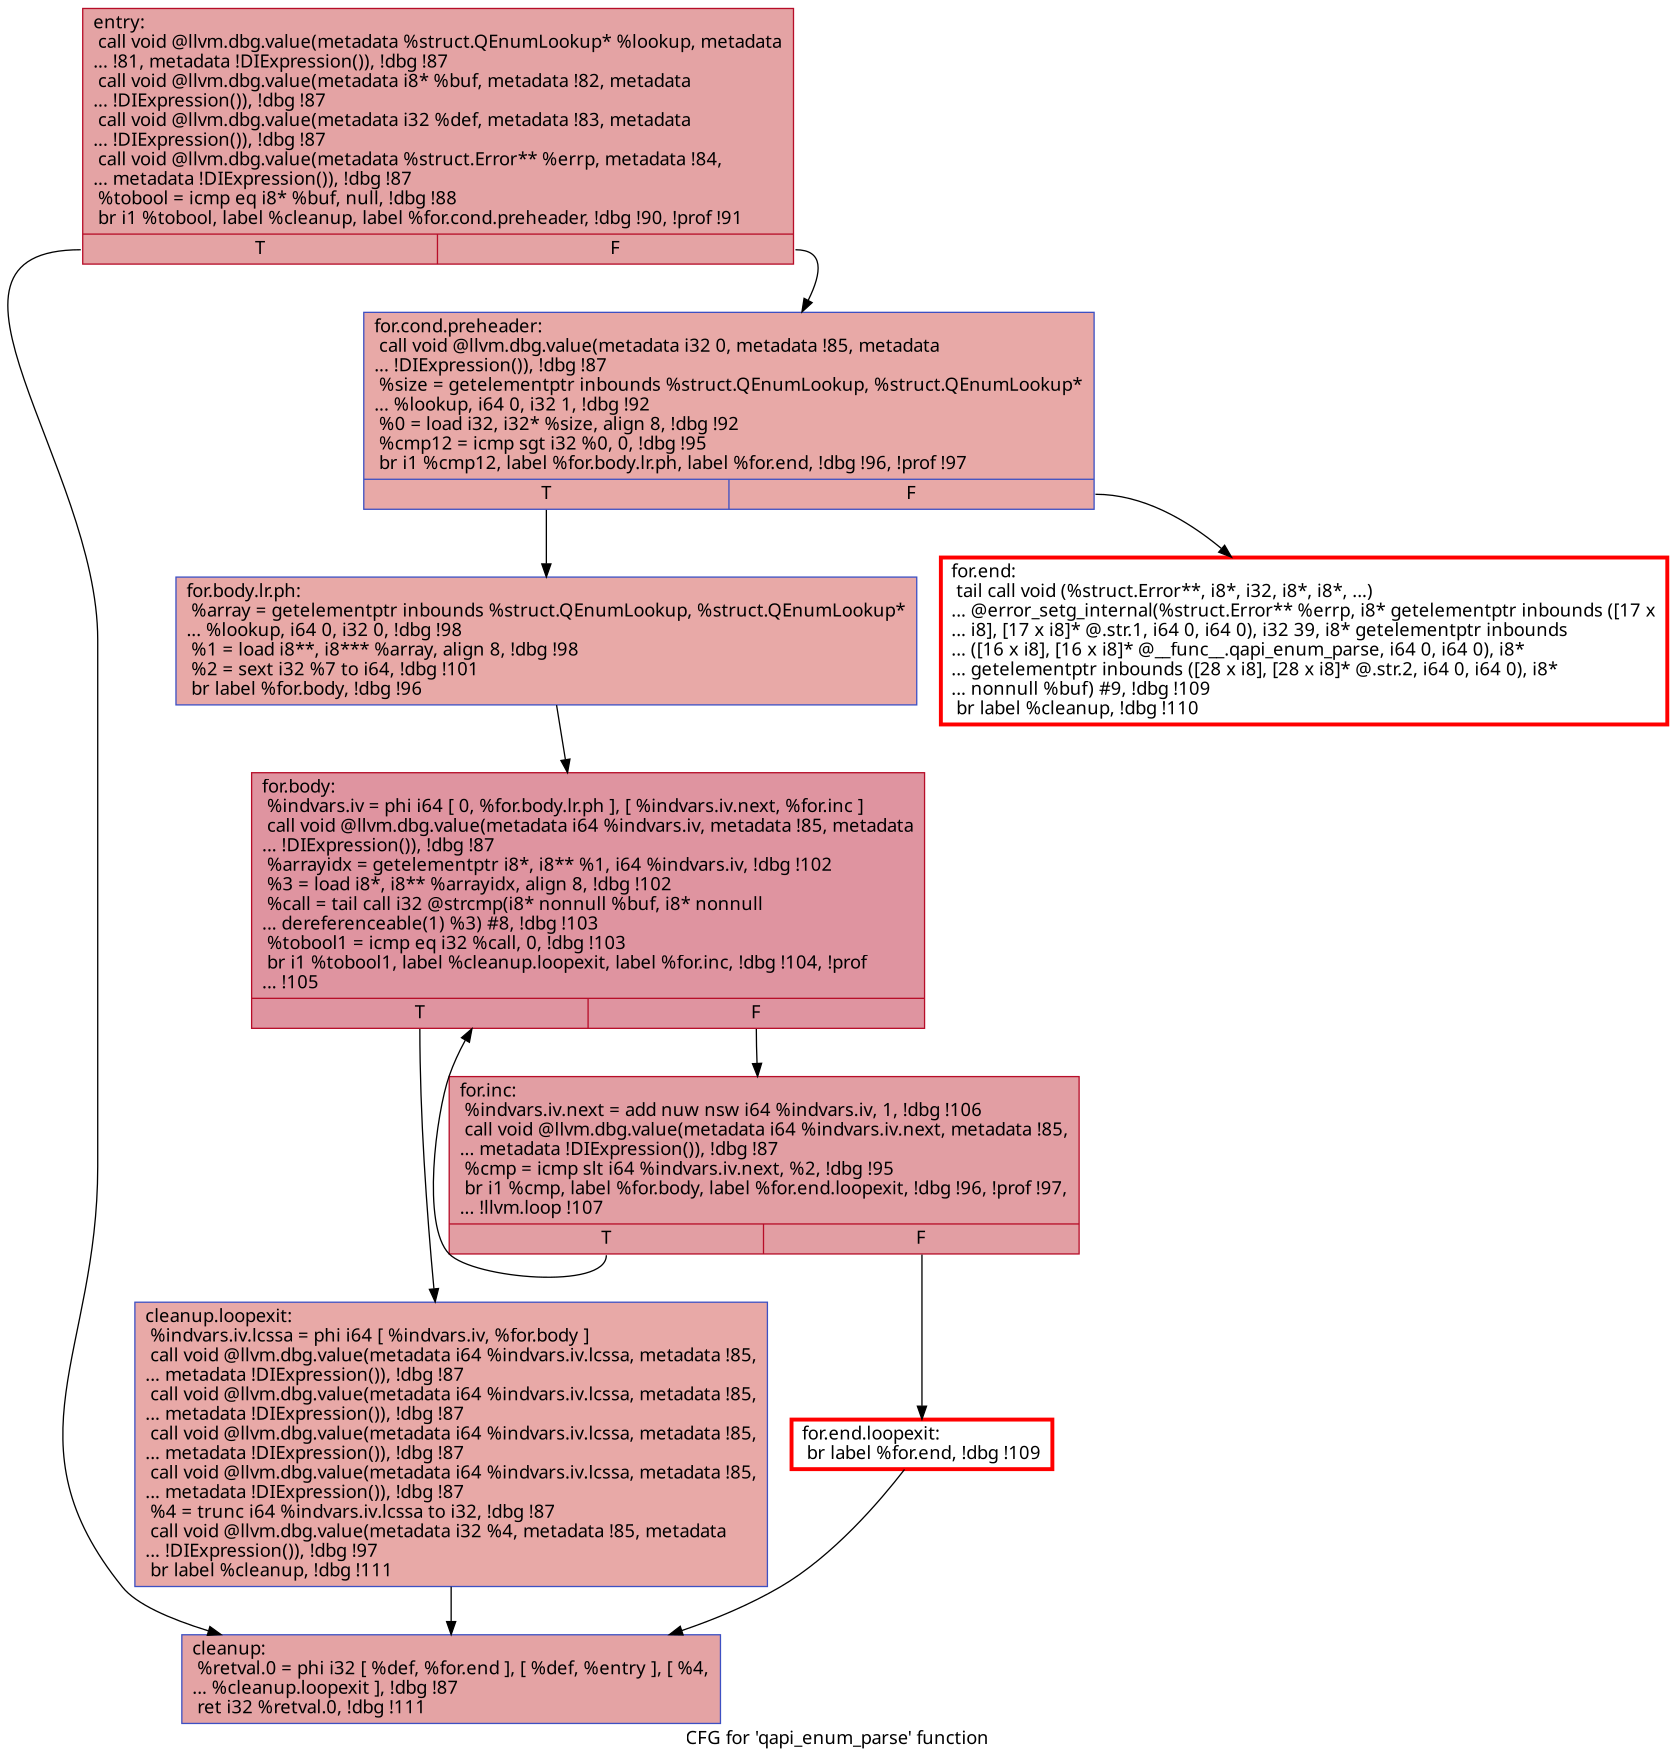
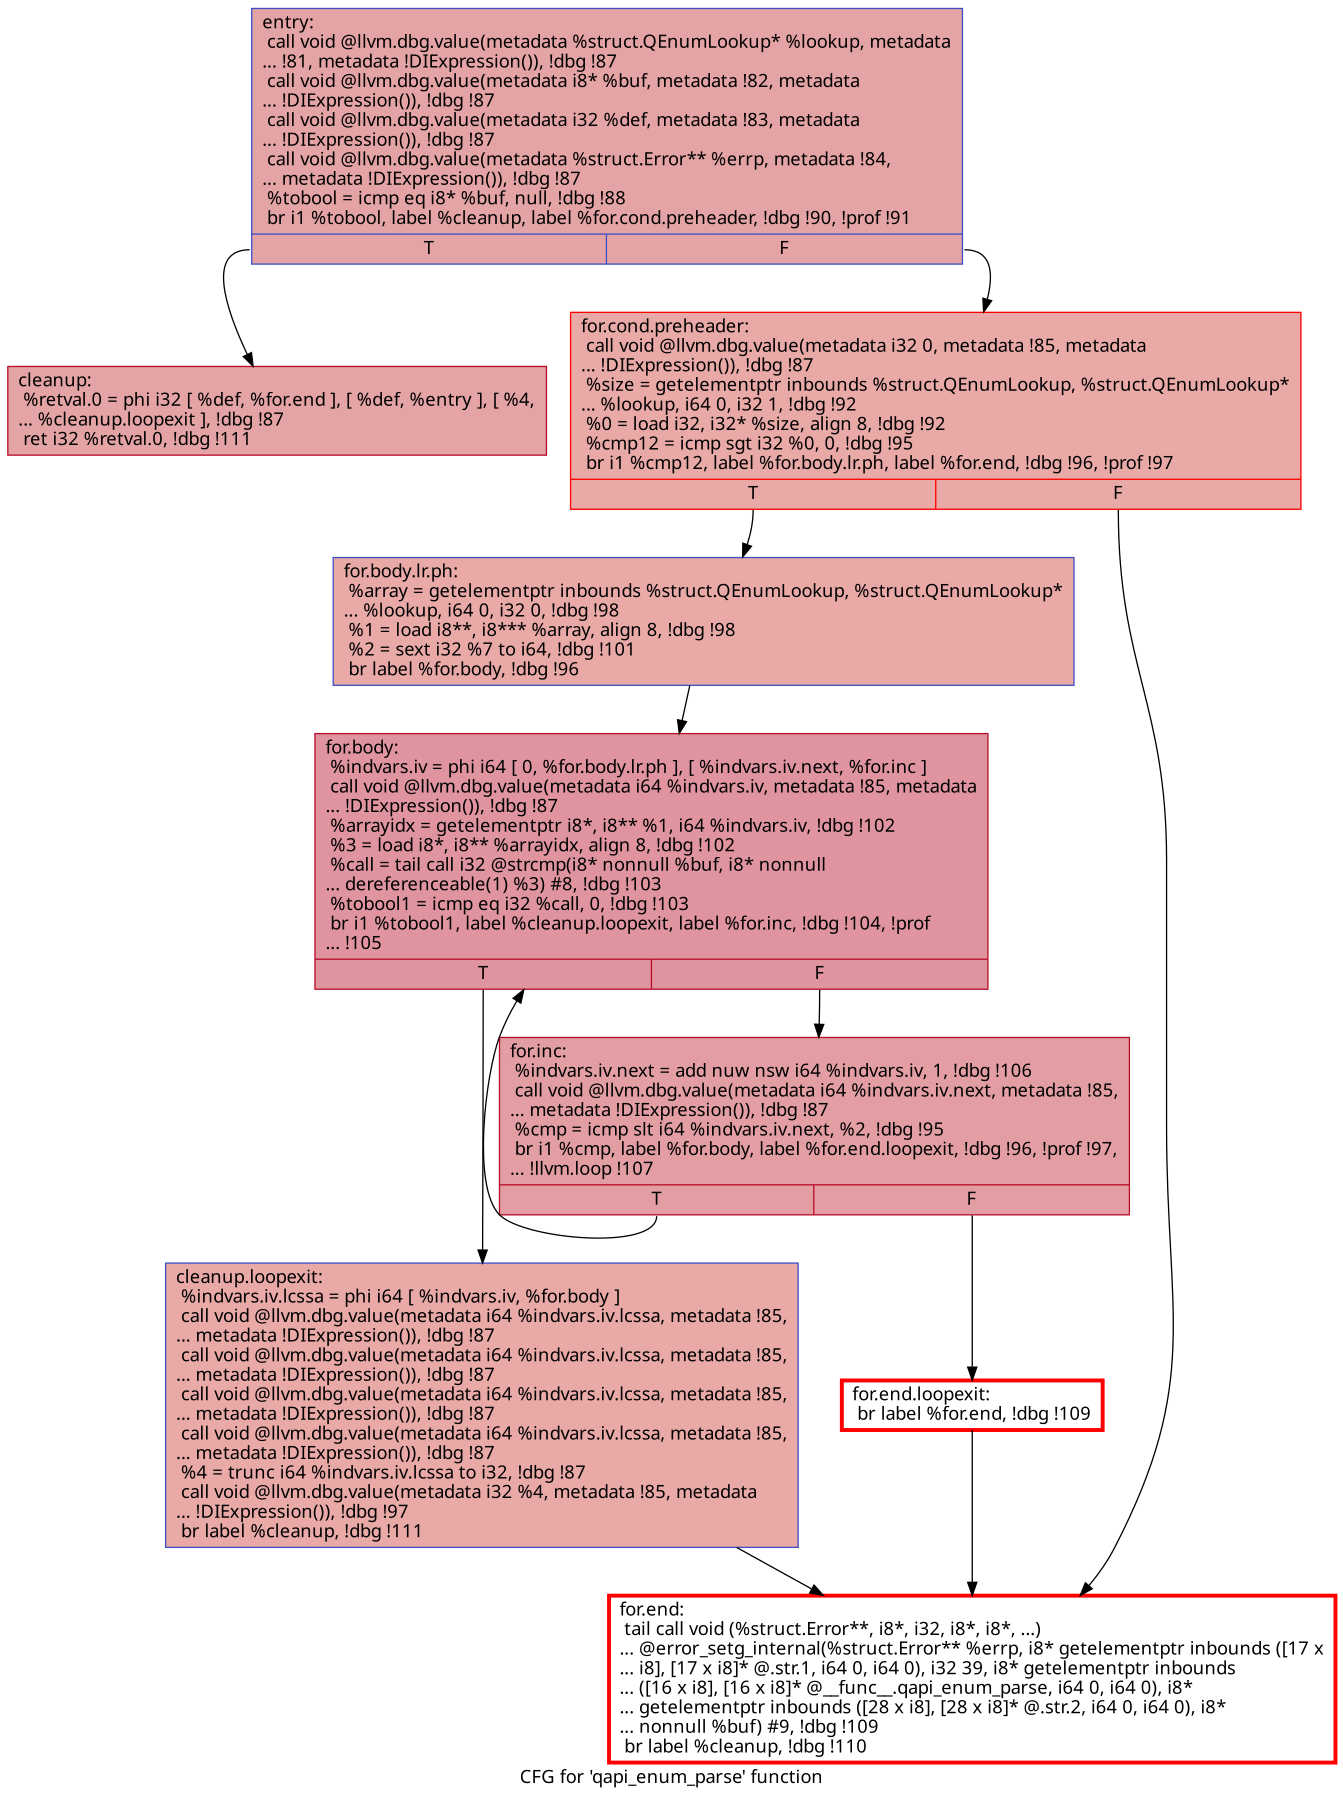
(438, 136) -> (607, 136)
(729, 411) -> (936, 411)
(807, 1569) -> (972, 1506)
(451, 1604) -> (774, 1568)
(451, 1679) -> (277, 411)
